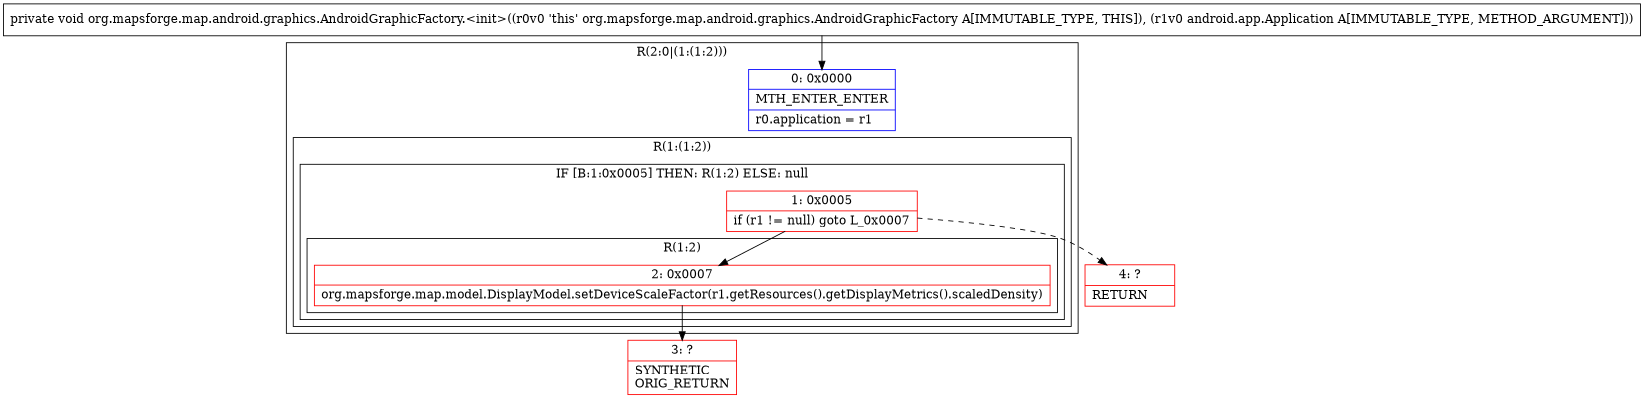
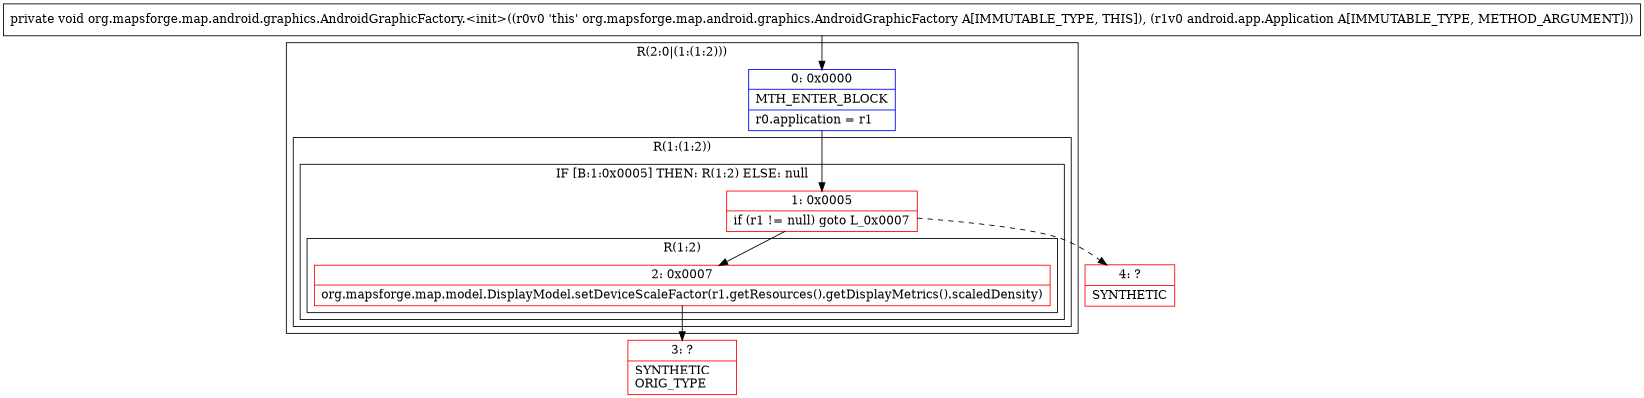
(822, 99) -> (822, 99)
none -> (822, 156)
(1120, 295) -> (1130, 295)
(682, 384) -> (671, 384)
